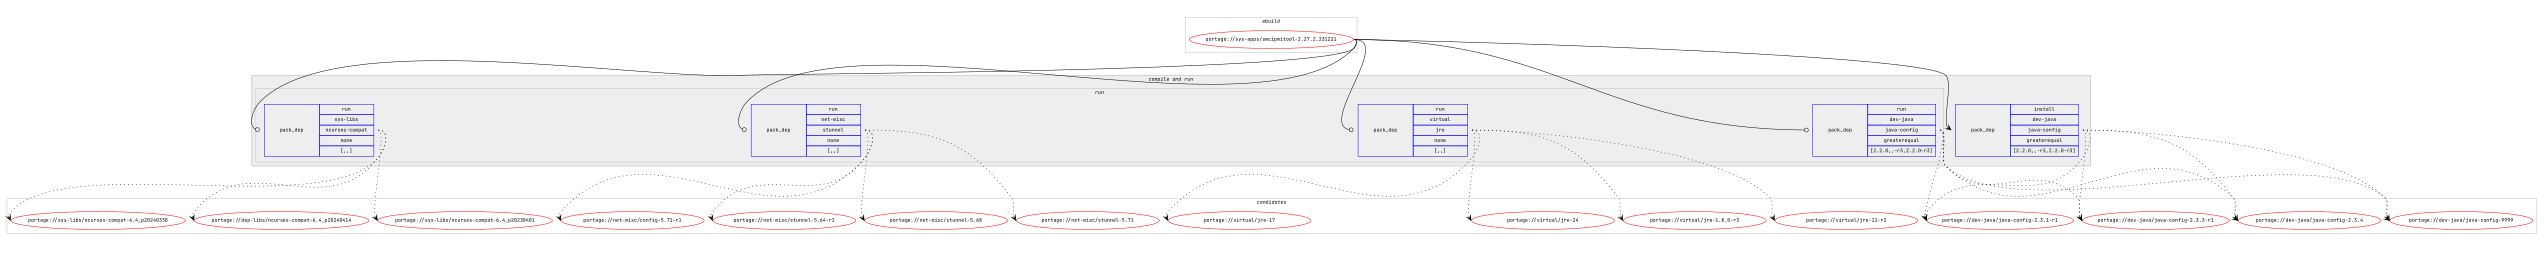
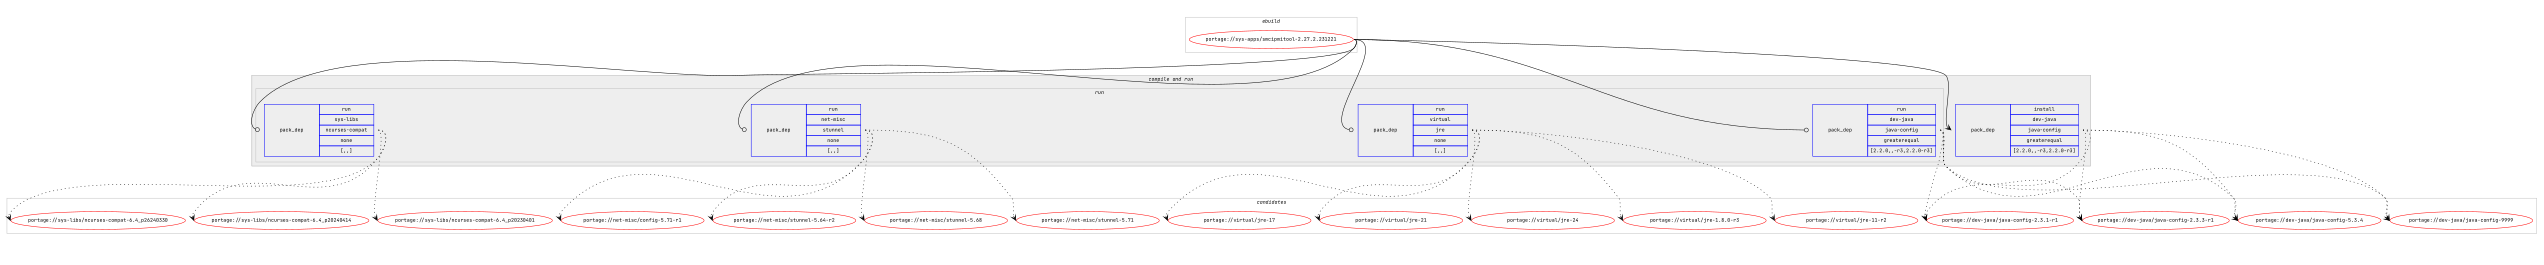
(98, 221) -> (98, 221)
(282, 221) -> (282, 221)
none -> (1391, 221)
(2310, 221) -> (2310, 221)
